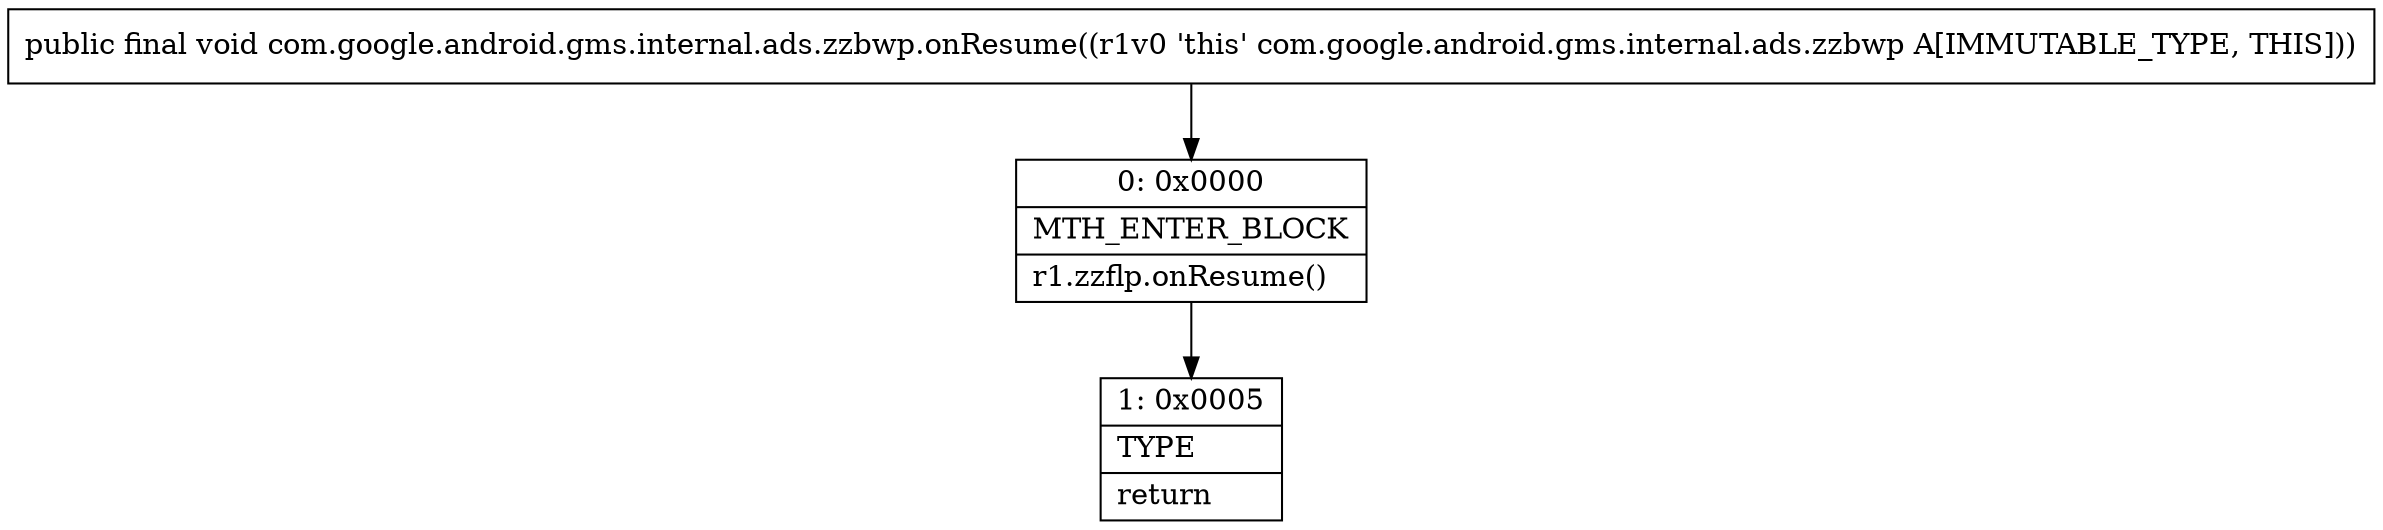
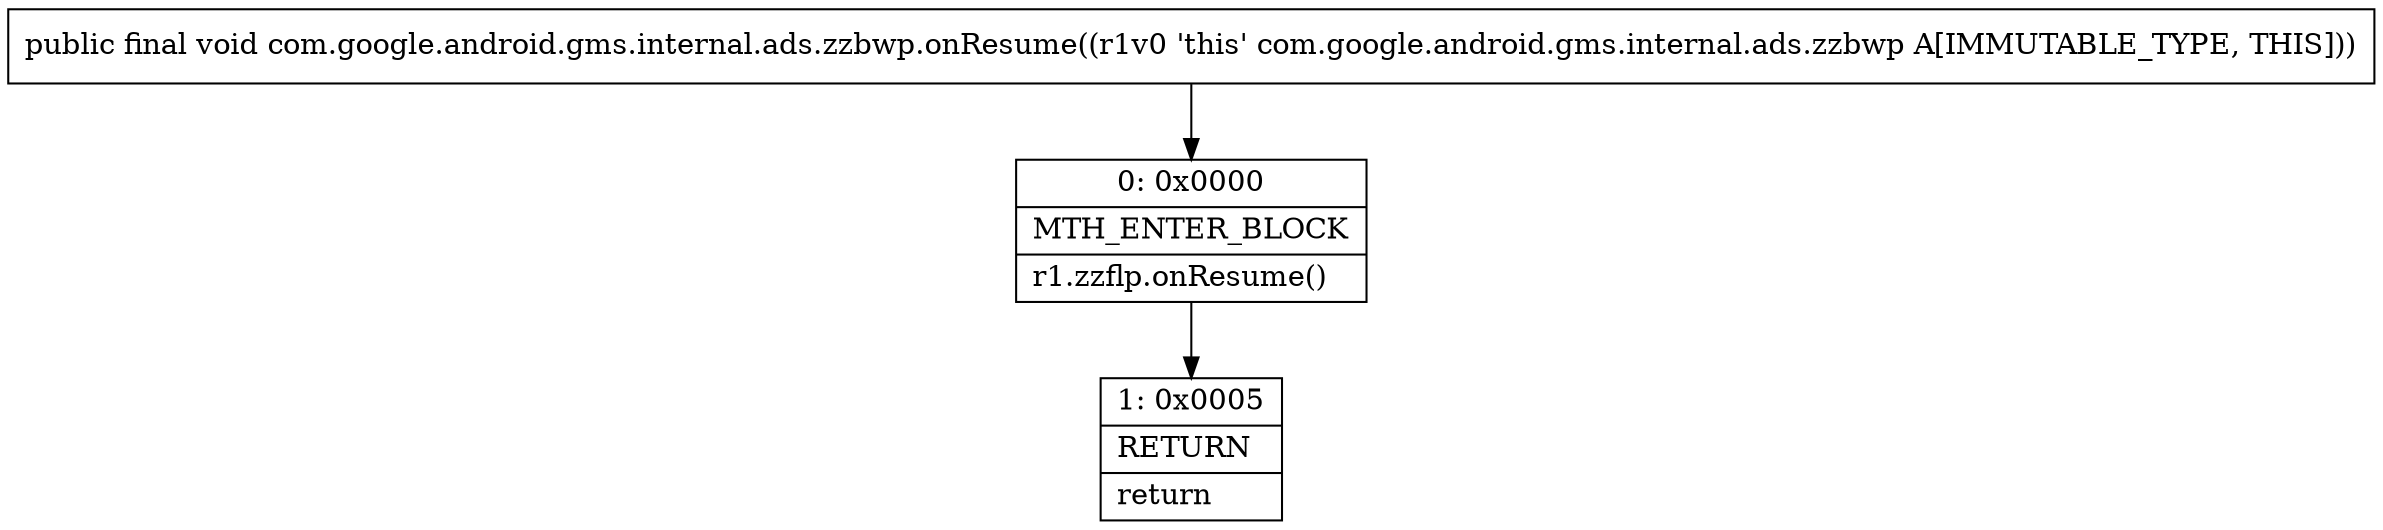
(1157, 448) -> (1184, 448)
